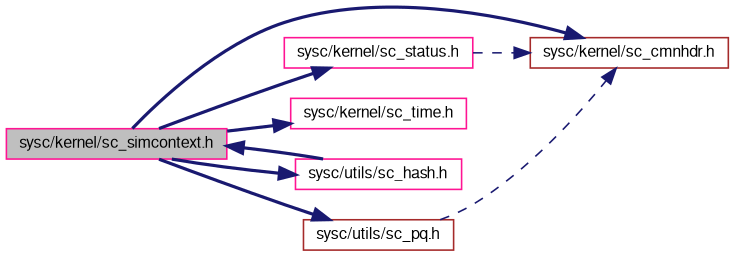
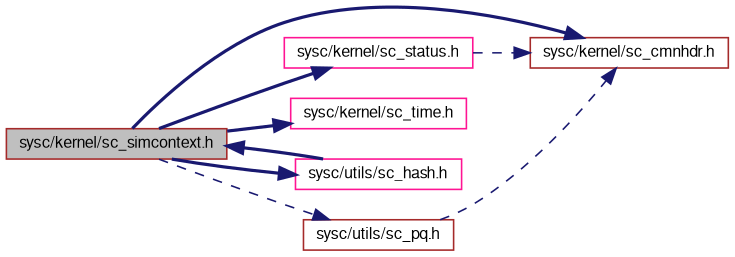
(117, 144) -> (117, 144)
(236, 188) -> (236, 188)
